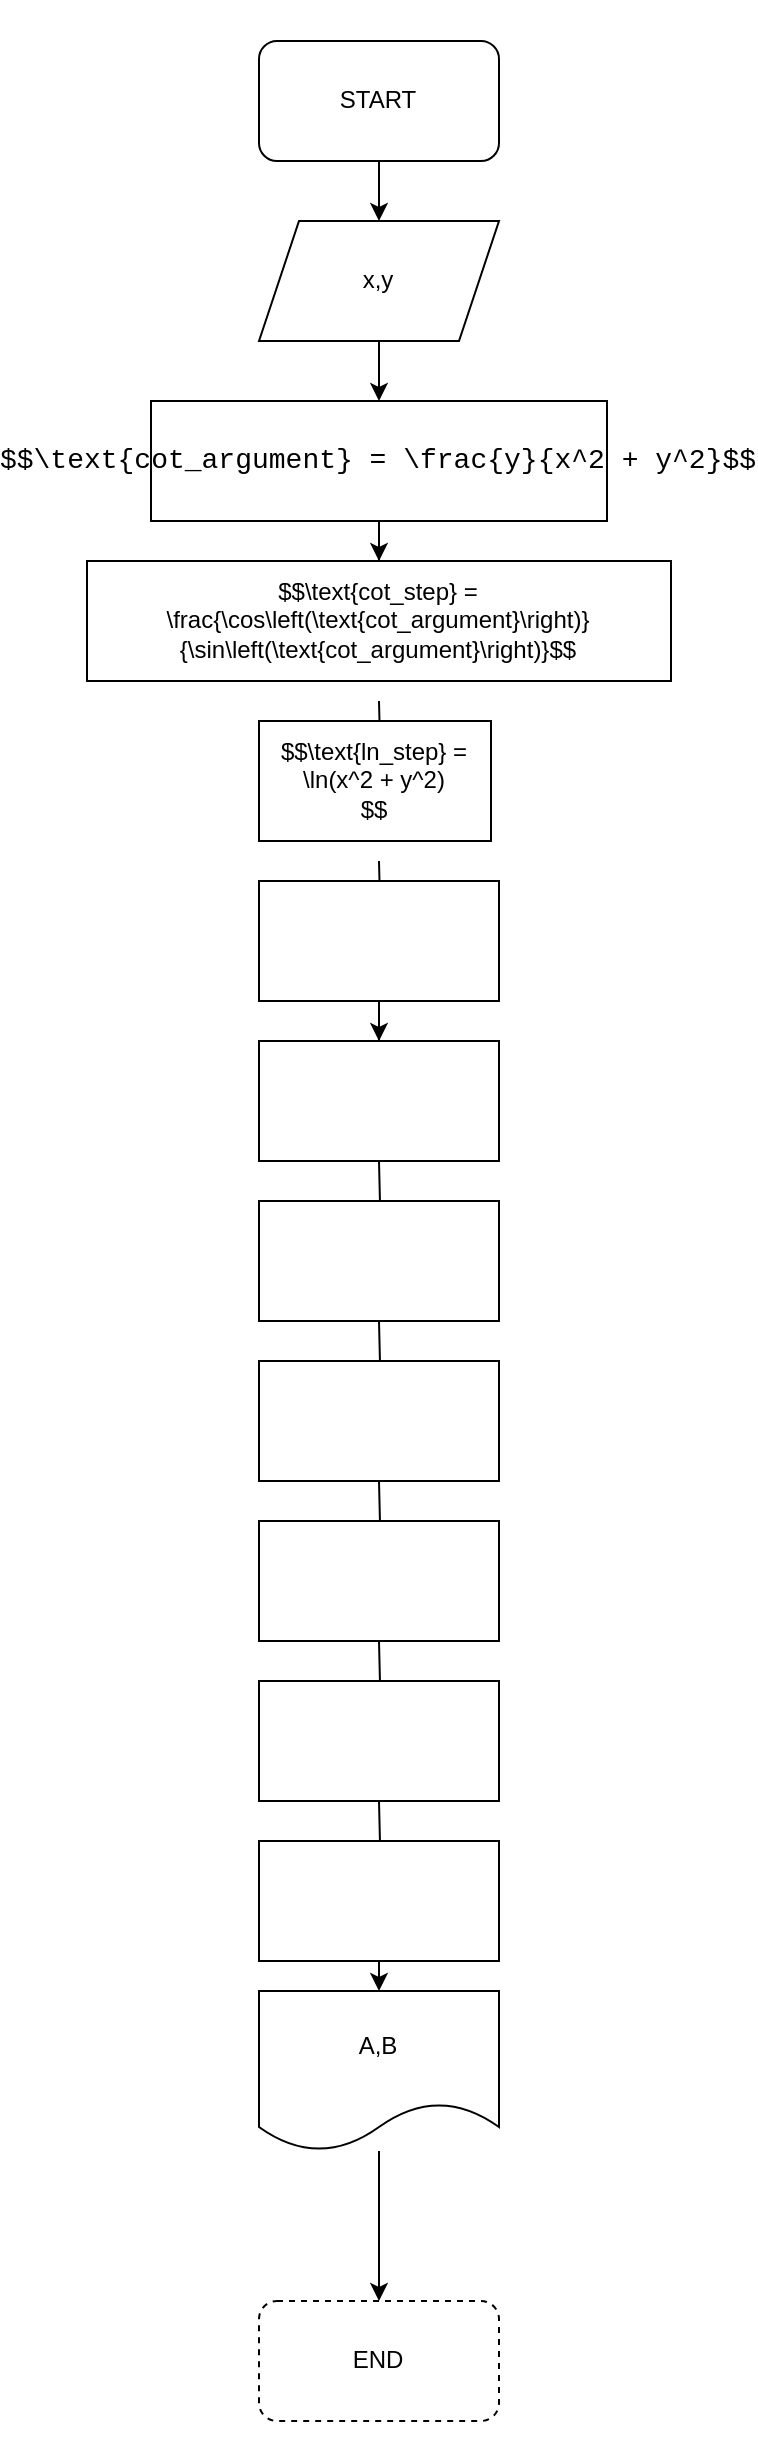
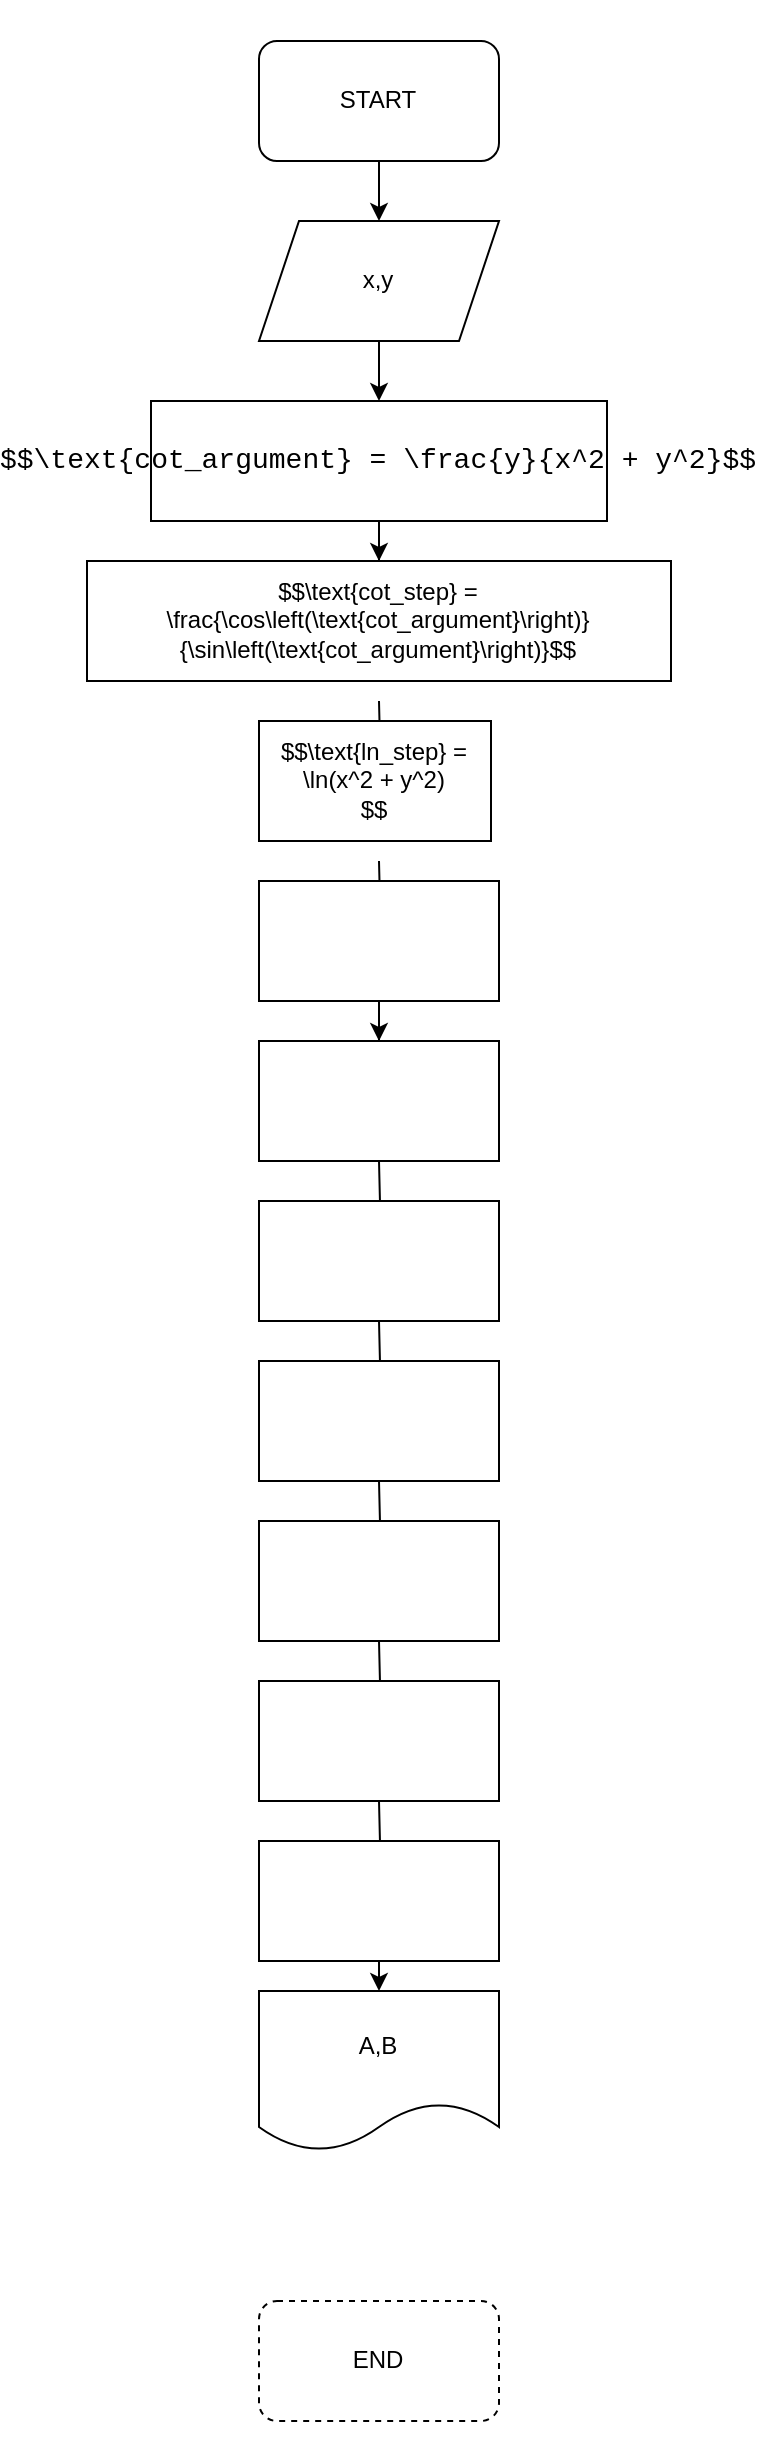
(379, 2219) -> none
